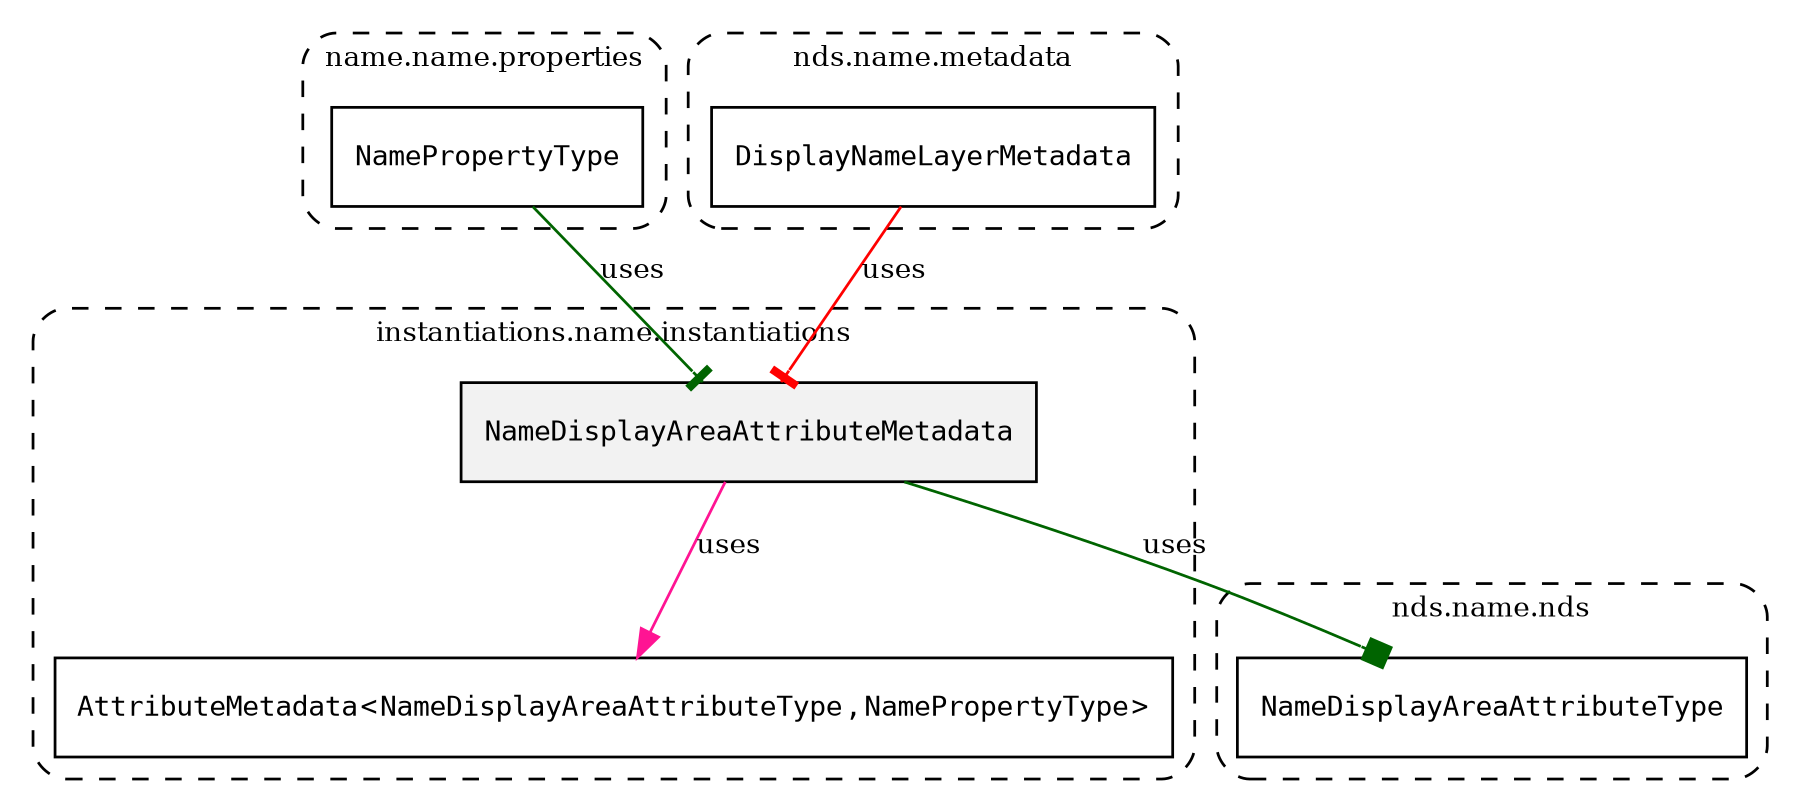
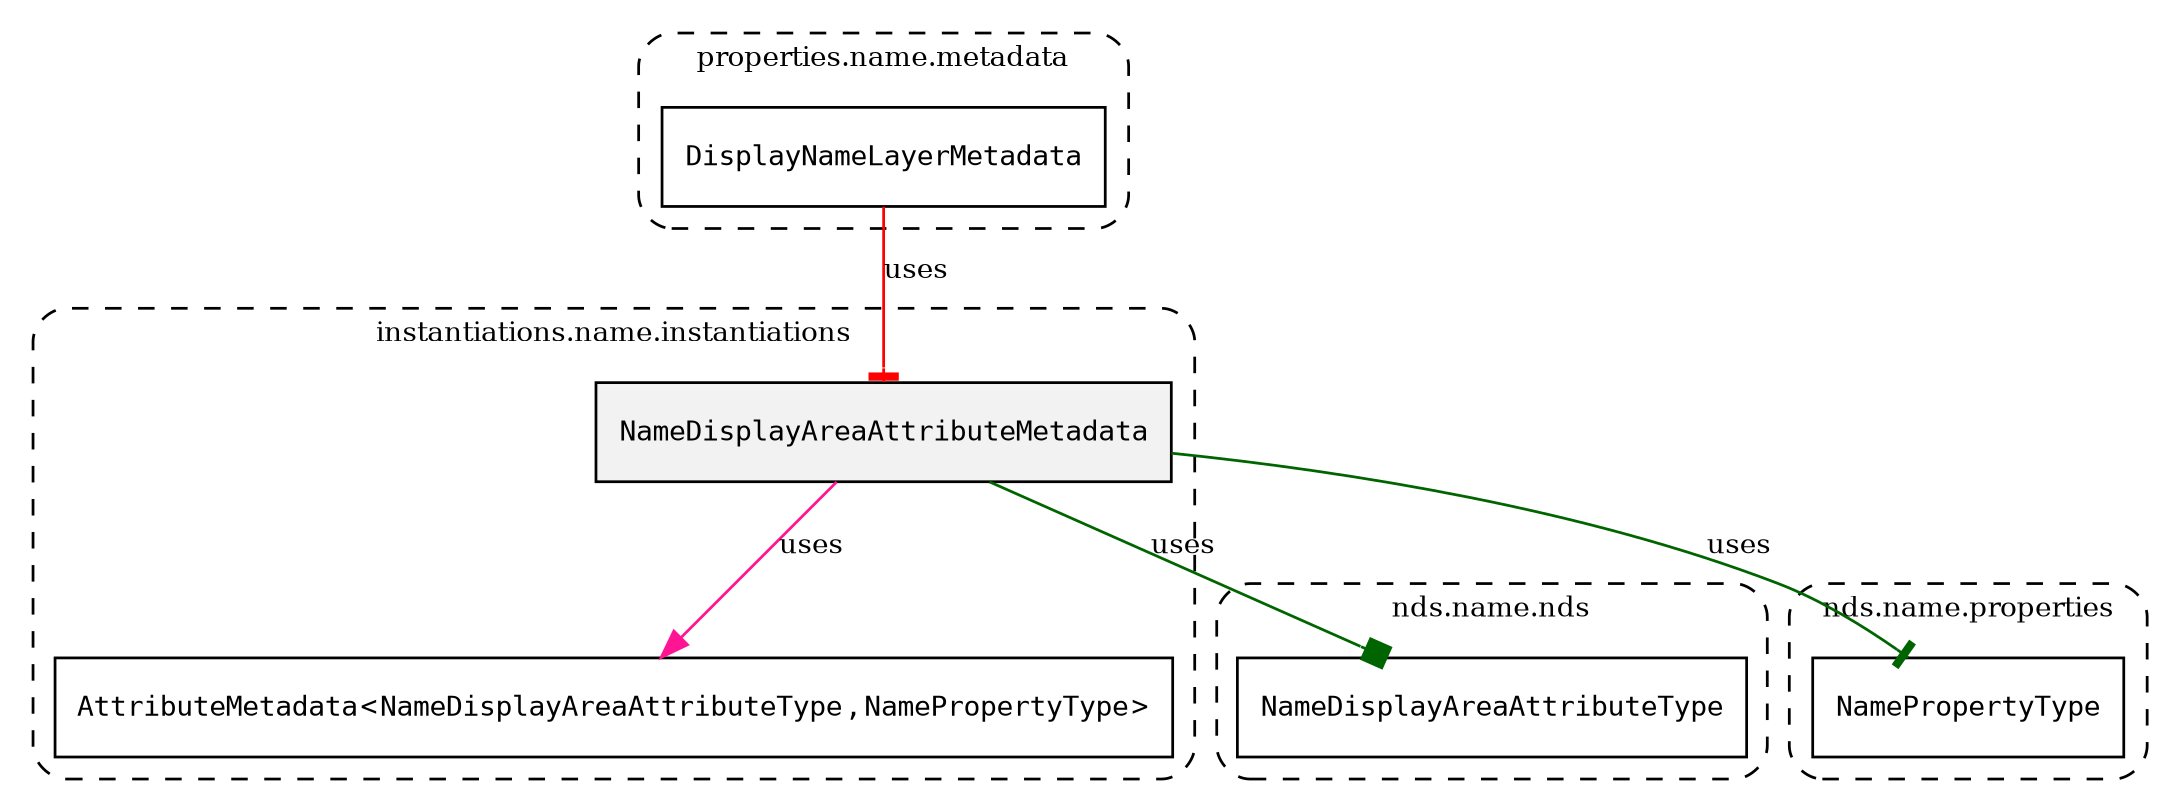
(484, 59) -> (1968, 610)
(933, 59) -> (884, 59)
(613, 289) -> (1546, 514)
